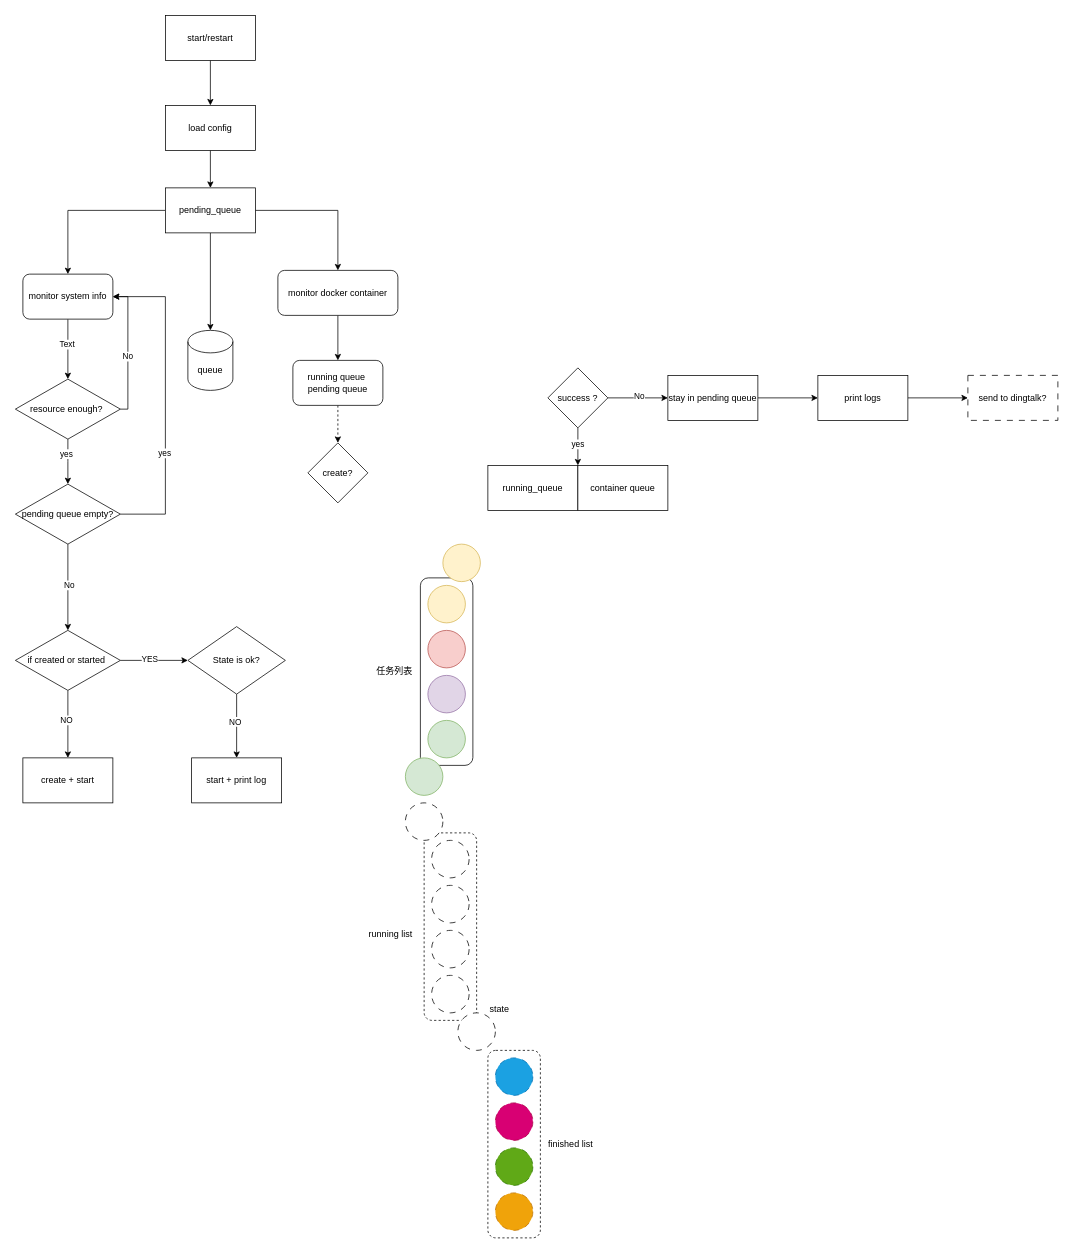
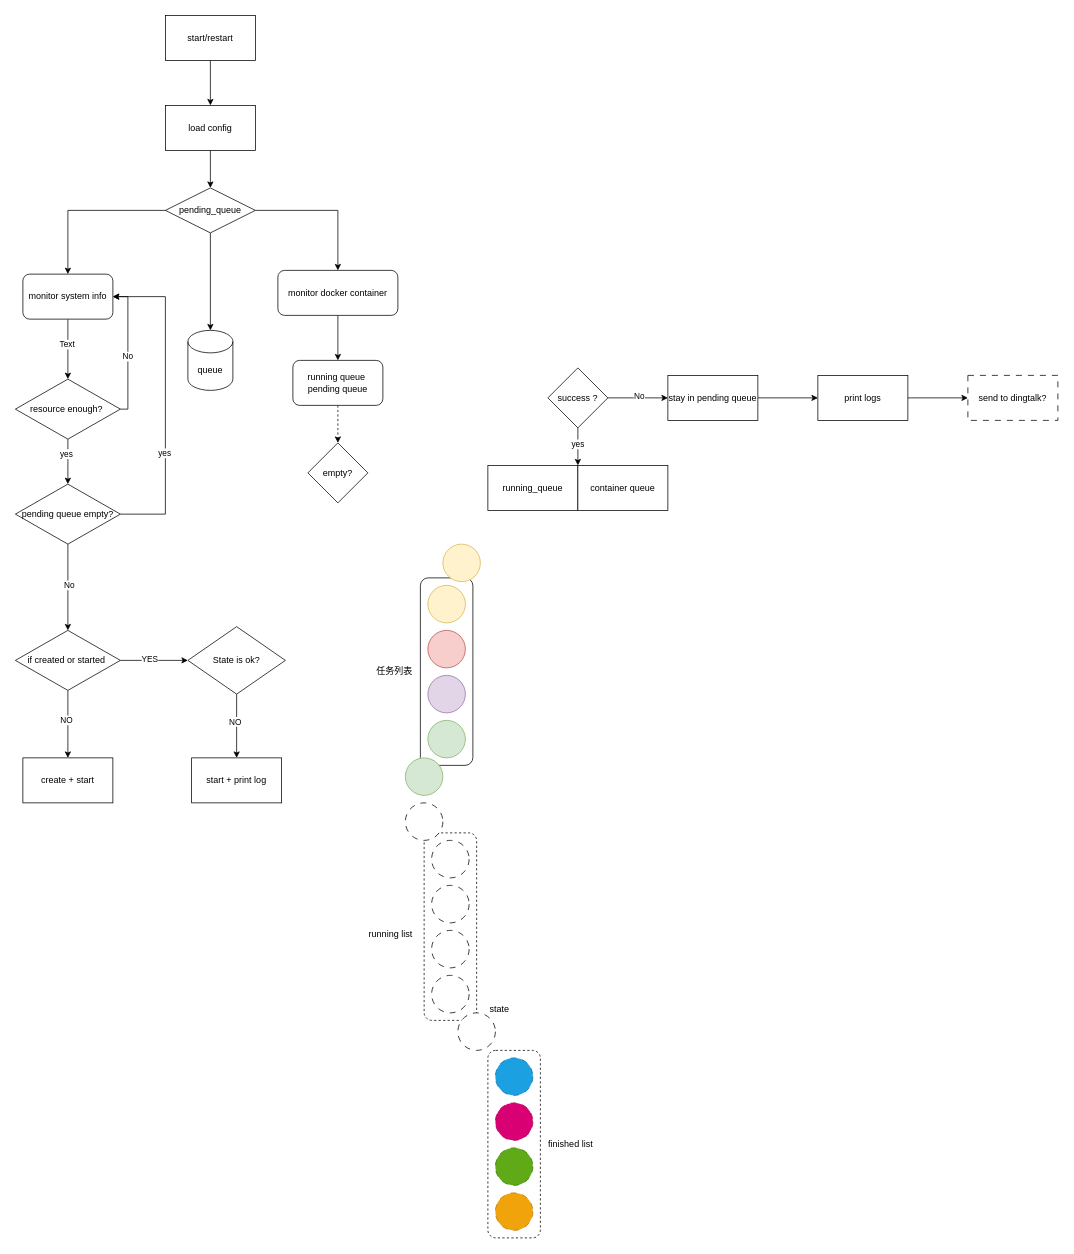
(210, 210) -> (210, 210)
(338, 473) -> (338, 473)
